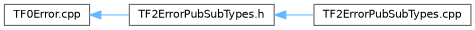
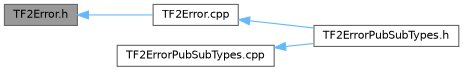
none -> (41, 15)
(47, 15) -> (196, 15)
(300, 15) -> (300, 45)
